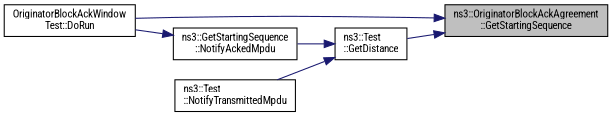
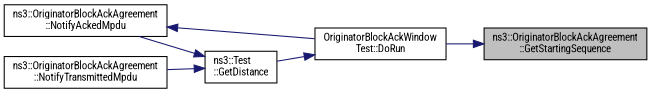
(421, 36) -> (291, 59)
(235, 44) -> (86, 21)
(235, 96) -> (86, 72)
